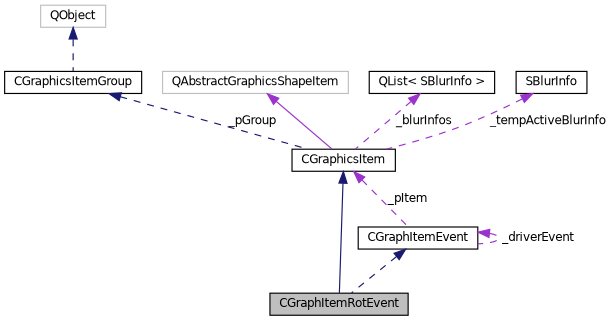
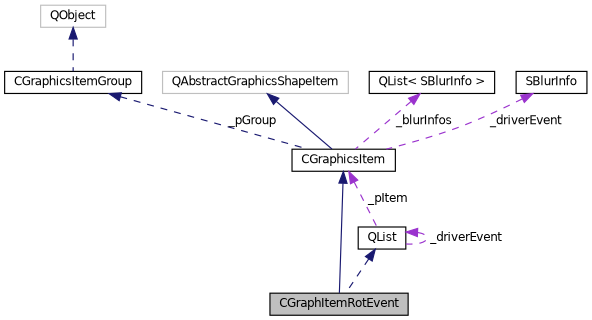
(546, 121) -> (524, 121)
(304, 125) -> (304, 125)
(418, 238) -> (382, 238)
